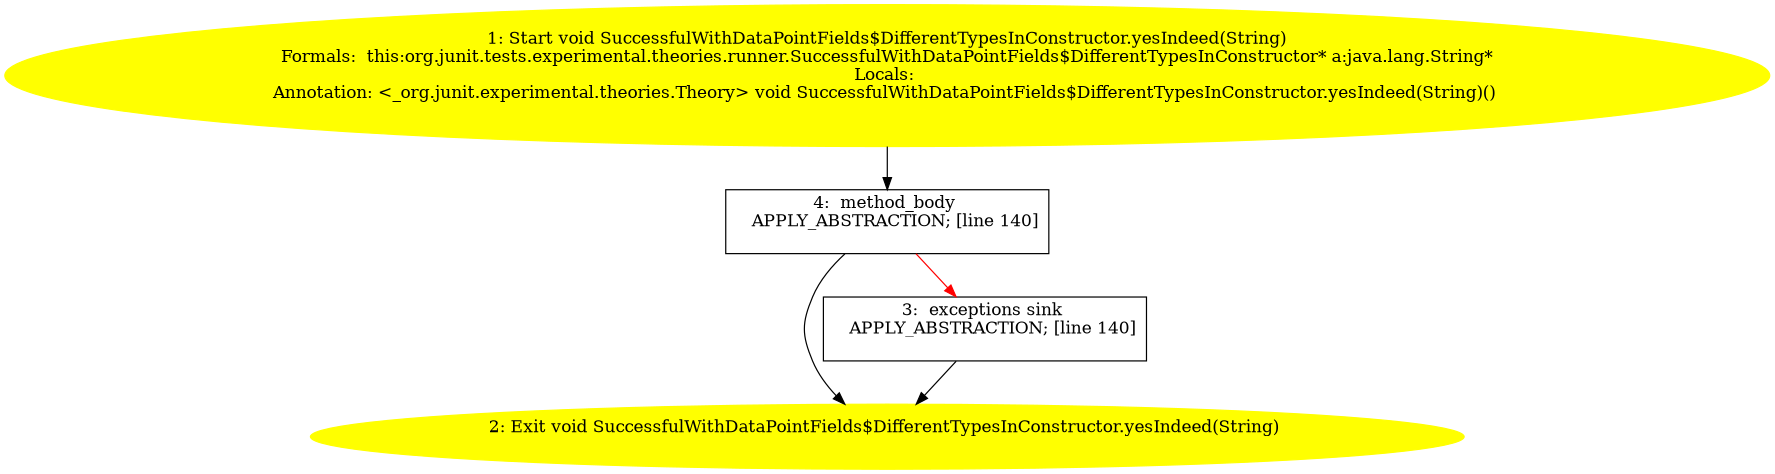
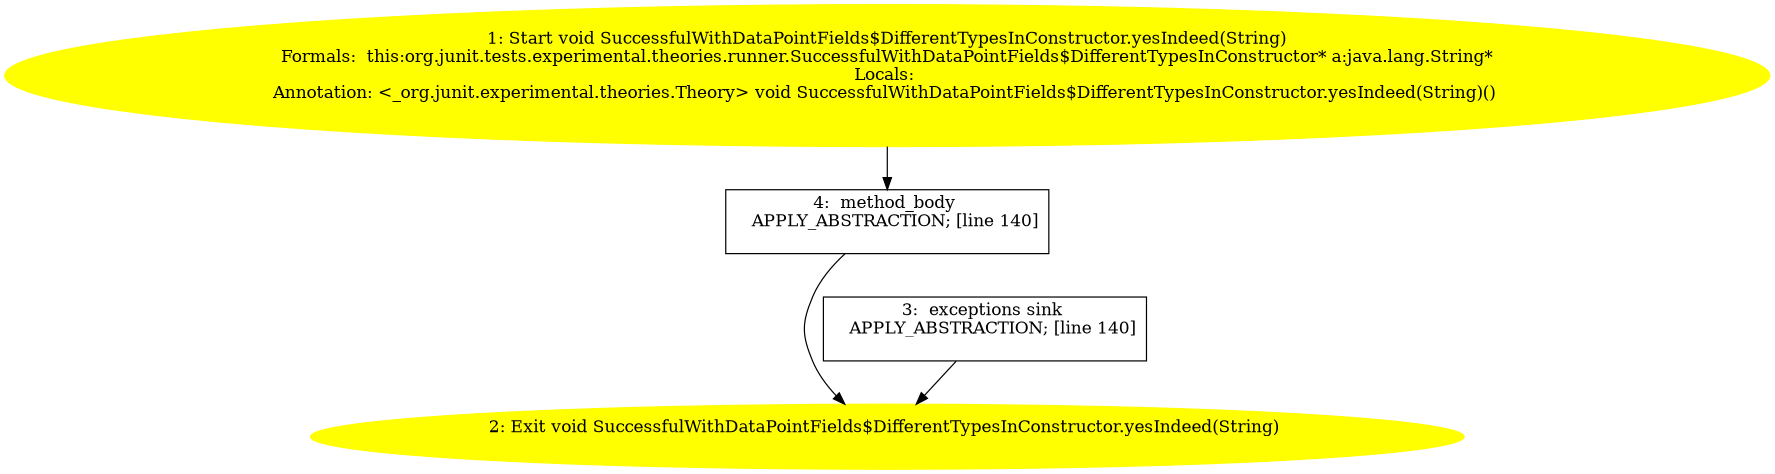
(932, 271) -> none
